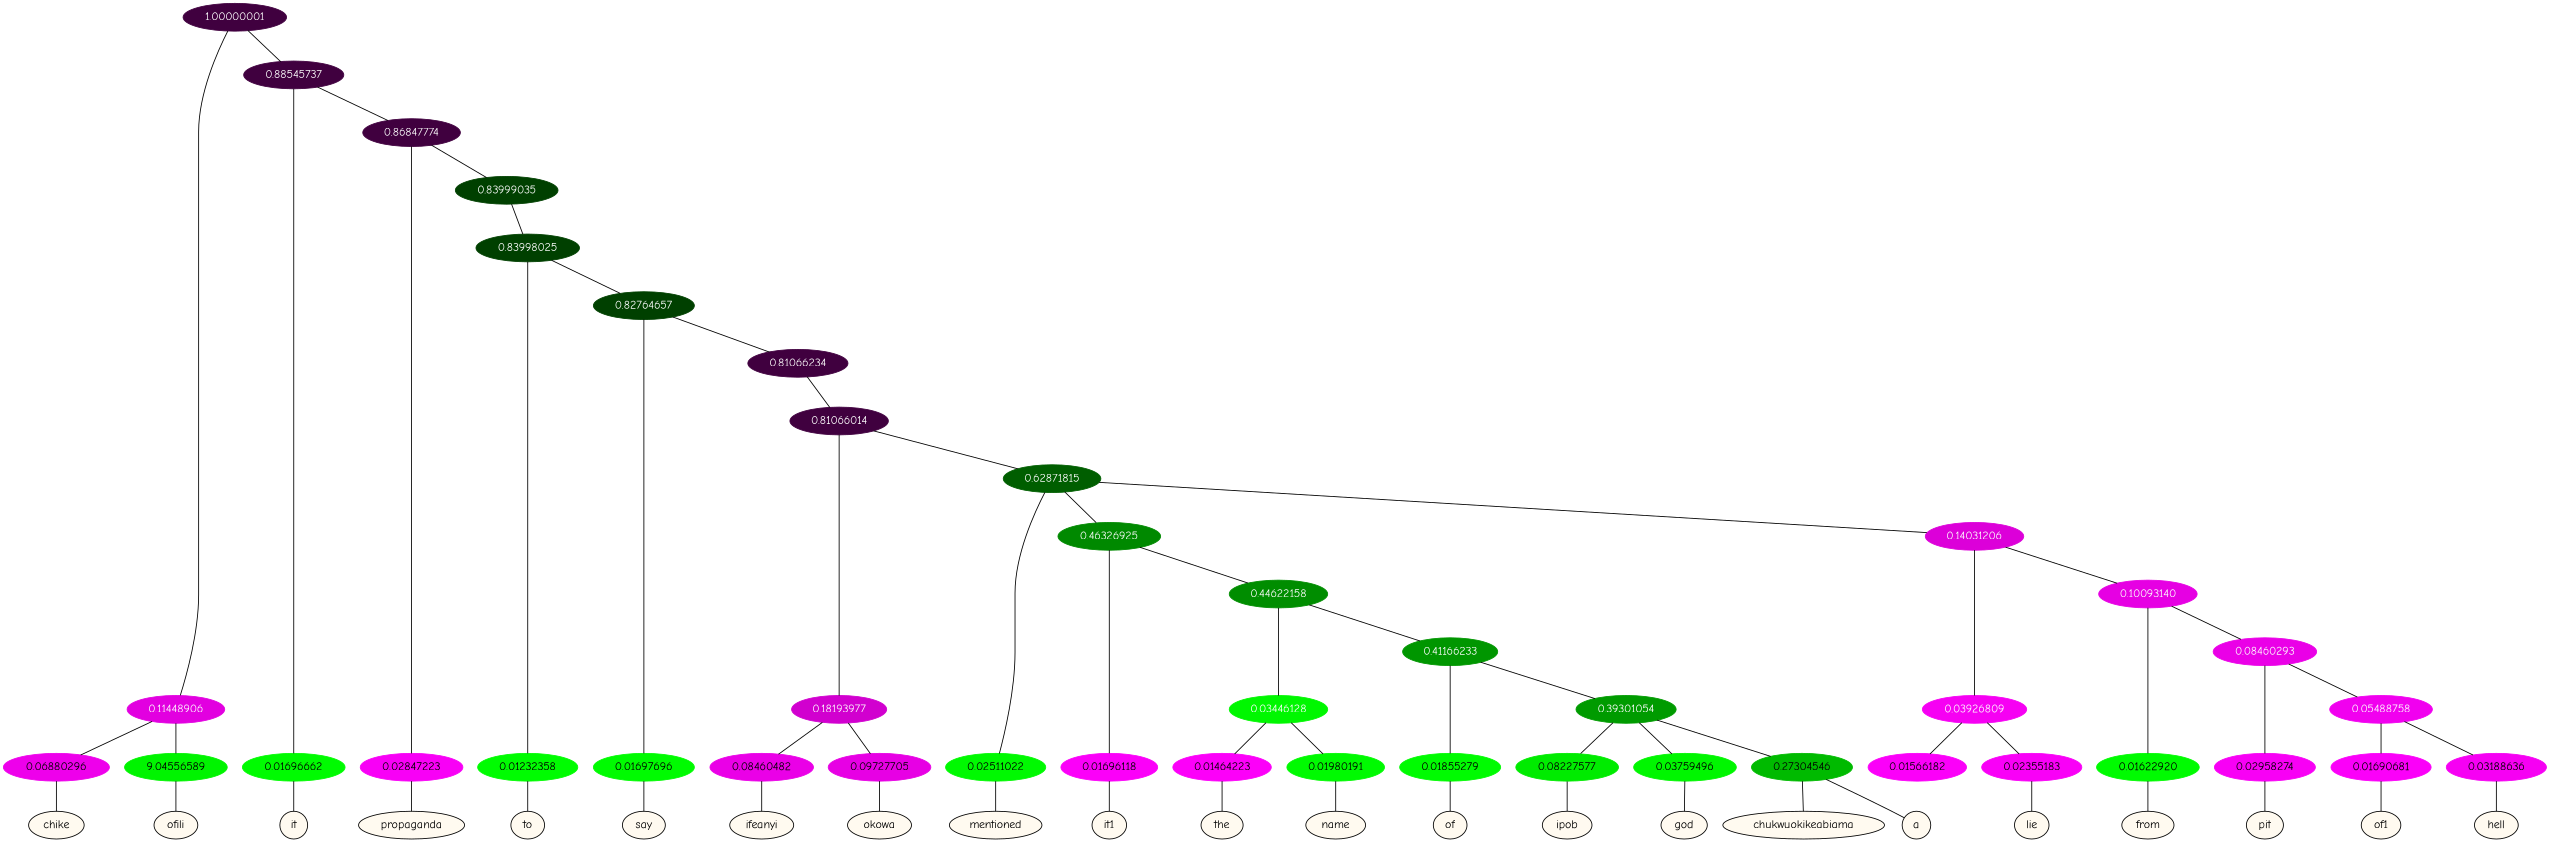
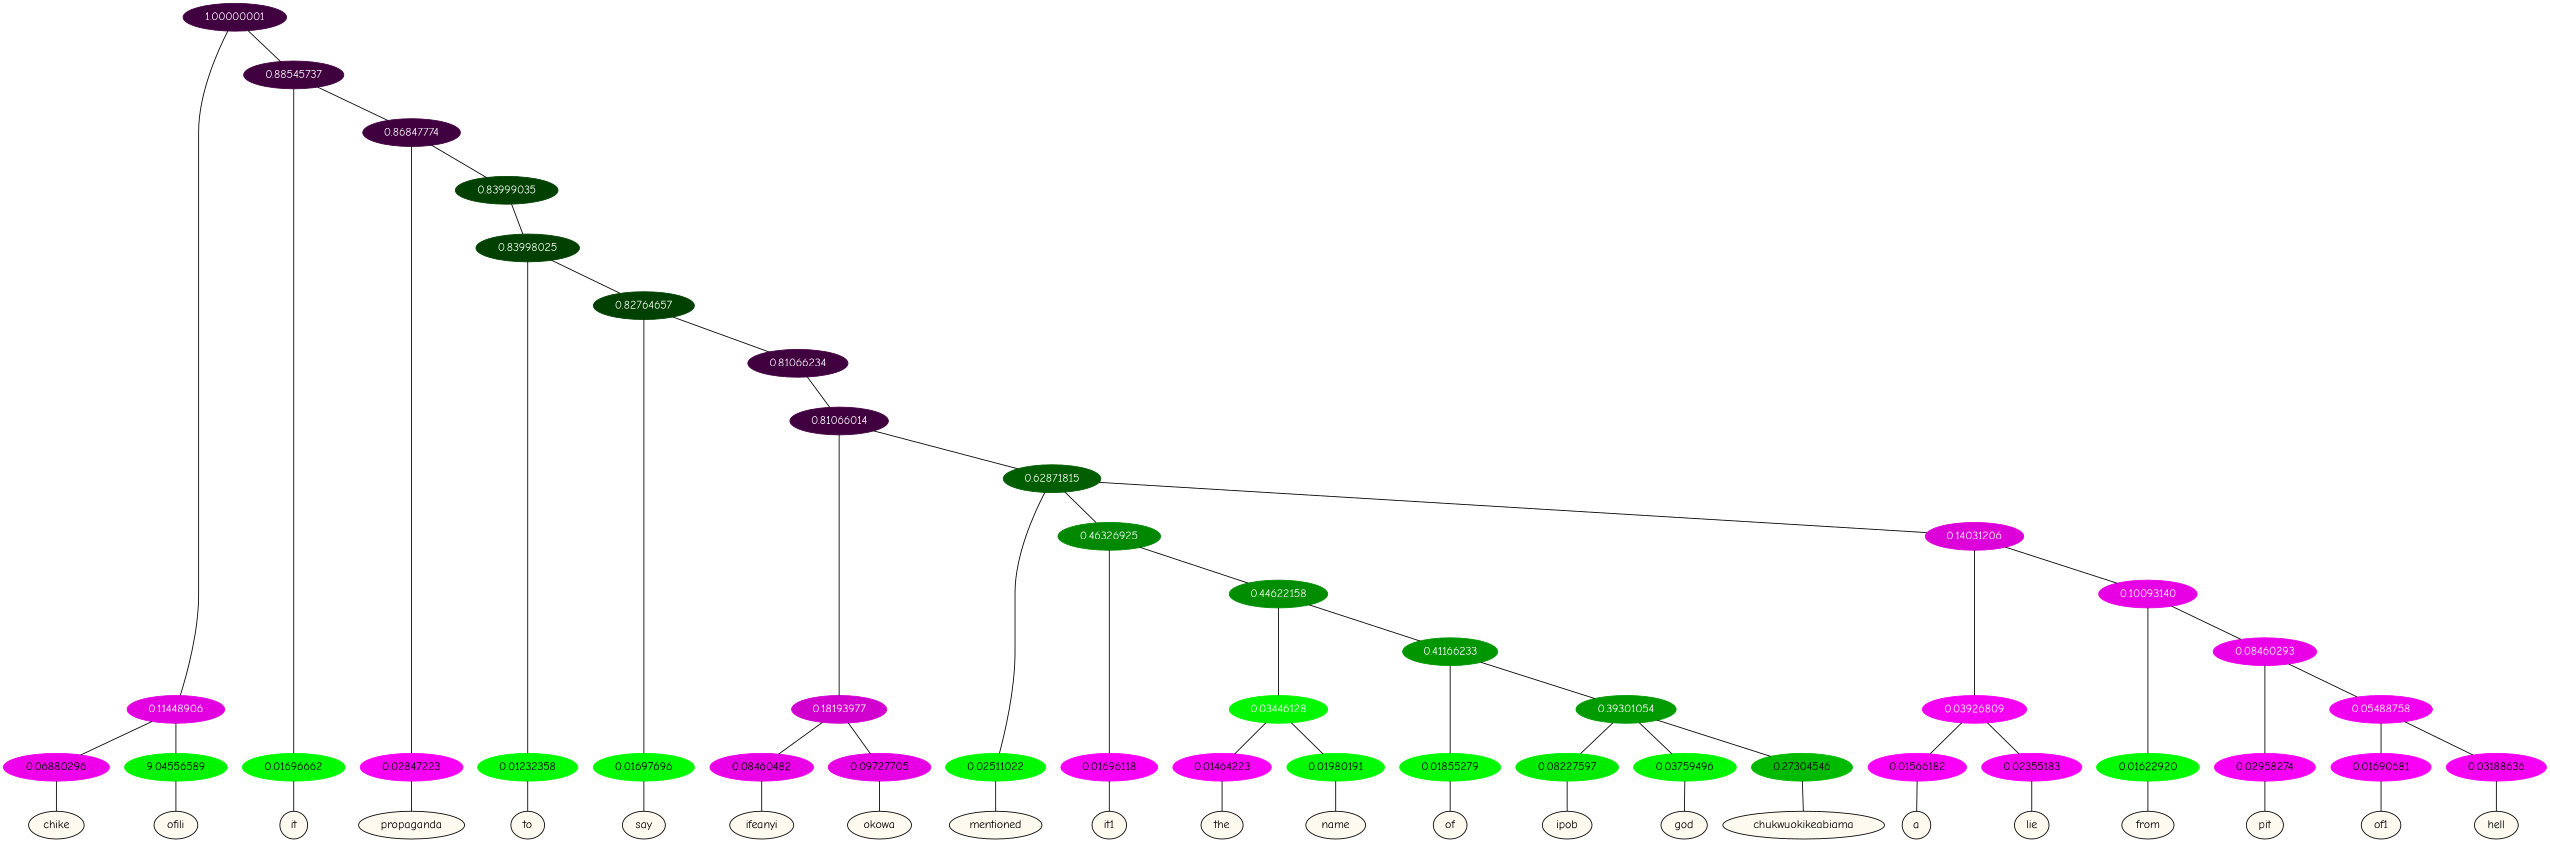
(1567, 767) -> (1567, 767)
(1865, 798) -> (1917, 796)
